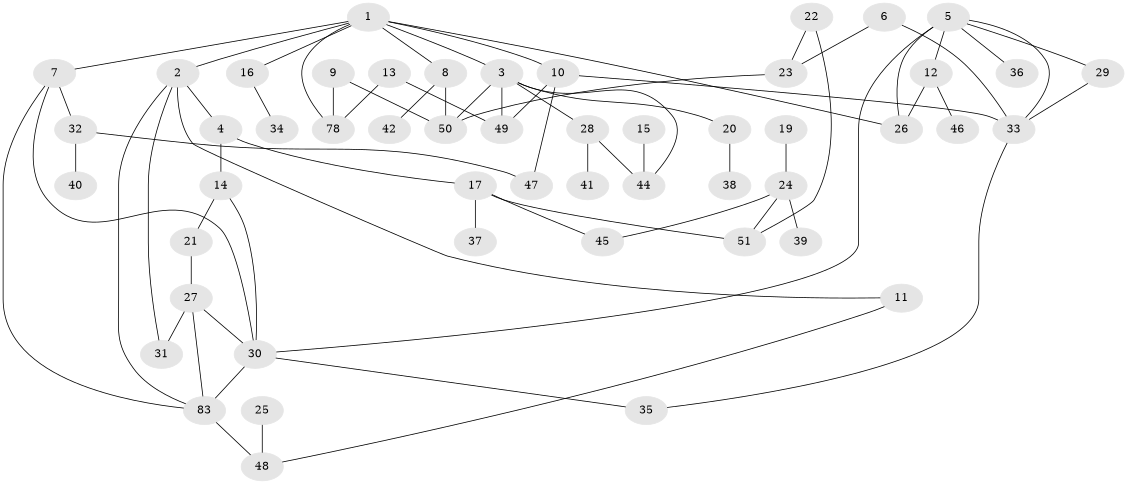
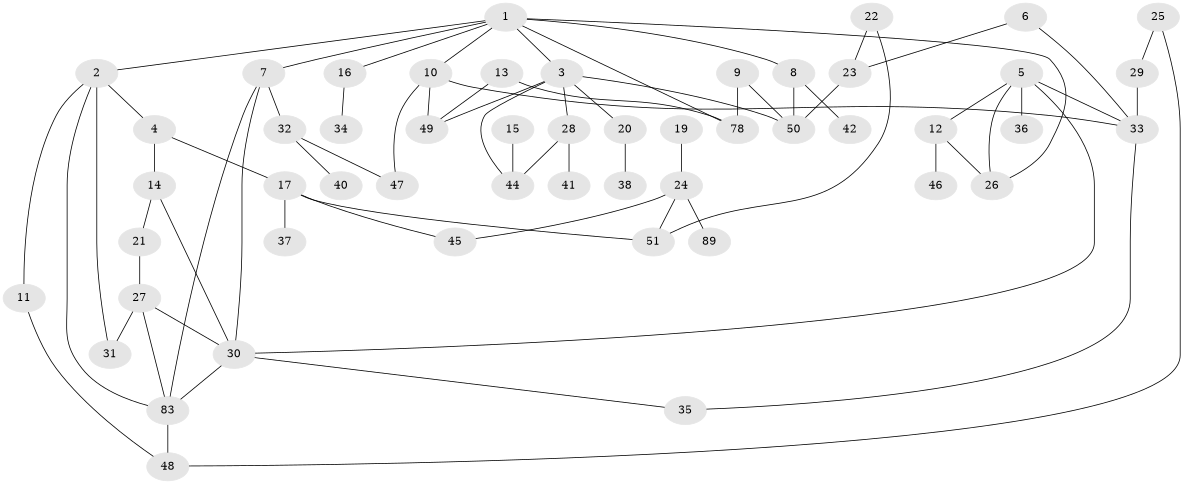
(1012, 38) -> (1148, 45)
(801, 242) -> (710, 242)
